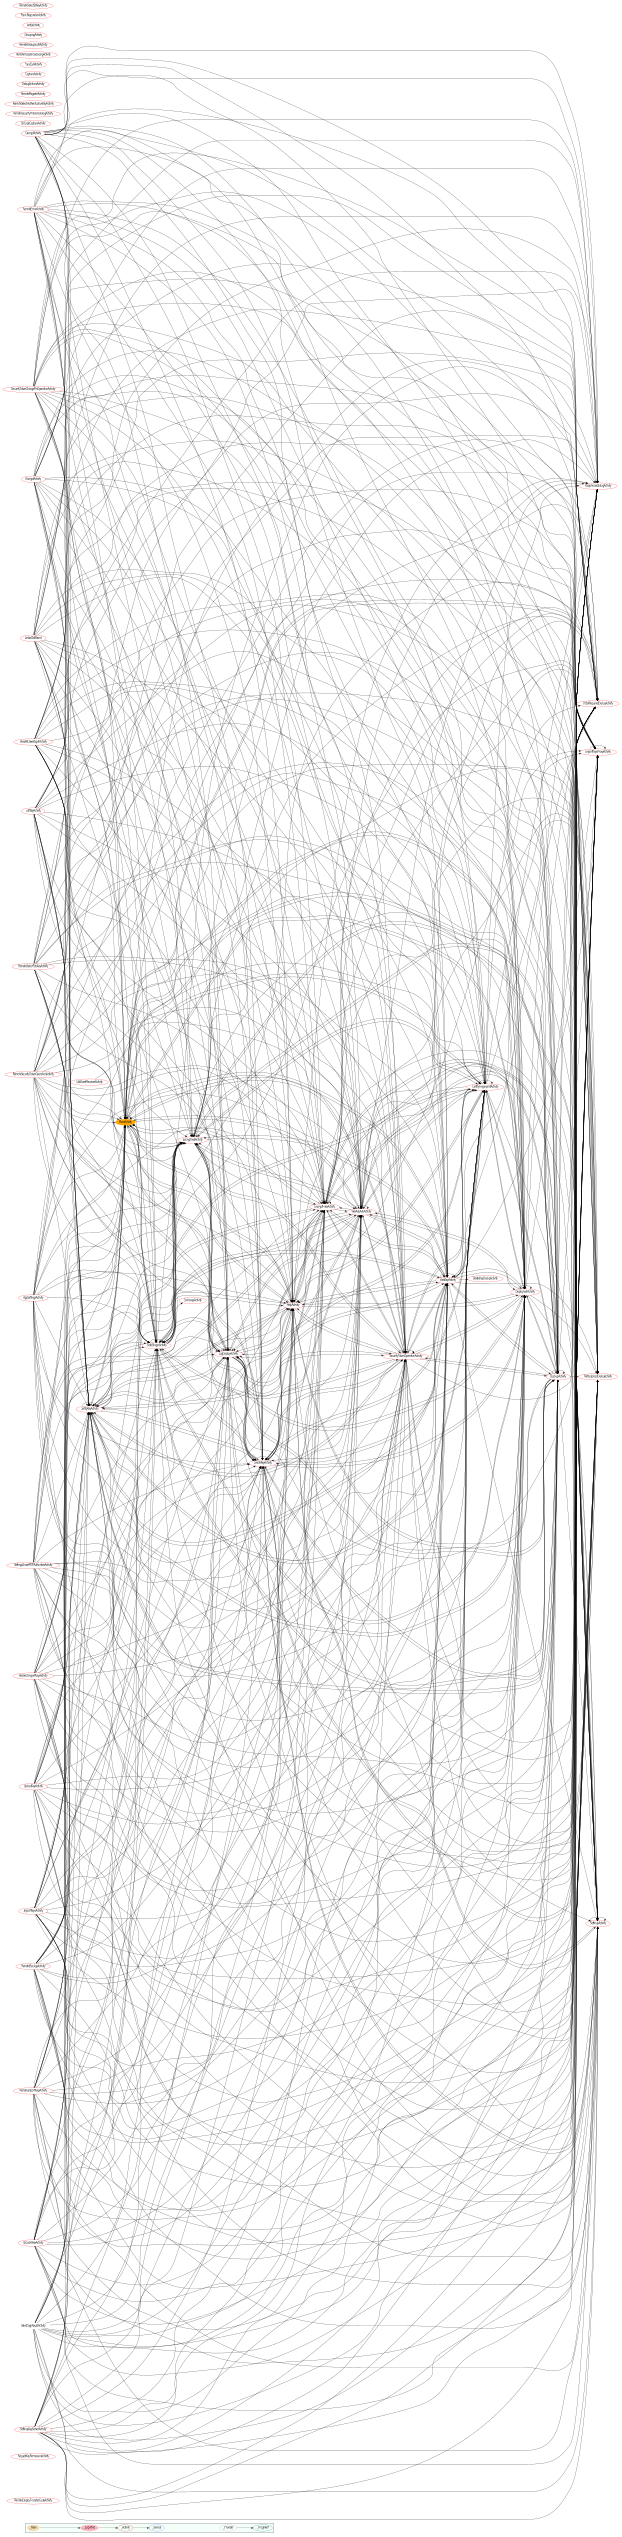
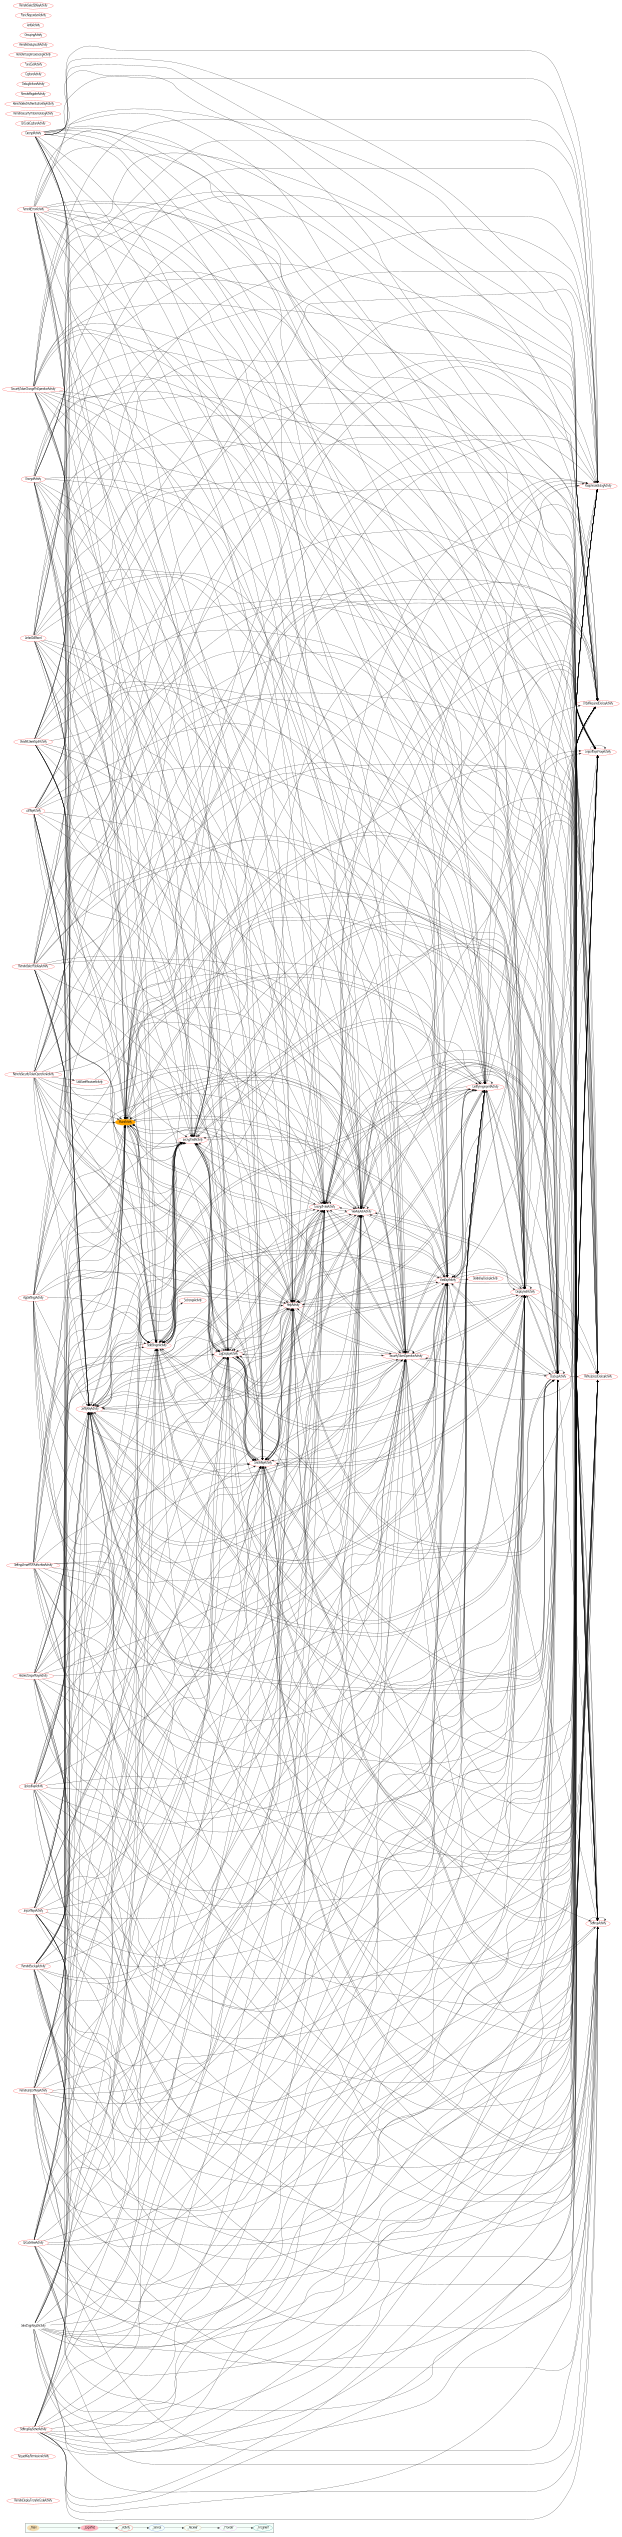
(279, 900) -> (62, 1078)
none -> (193, 2528)
